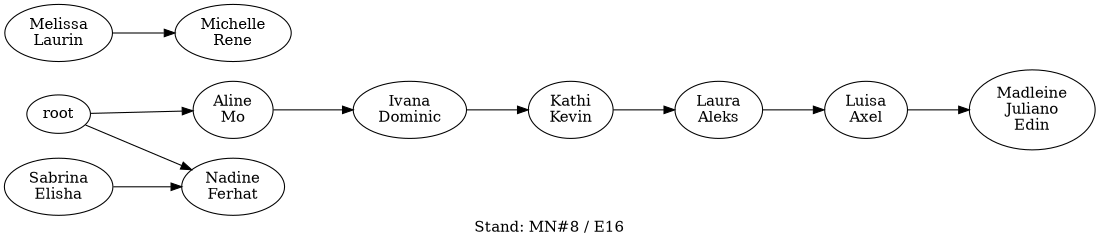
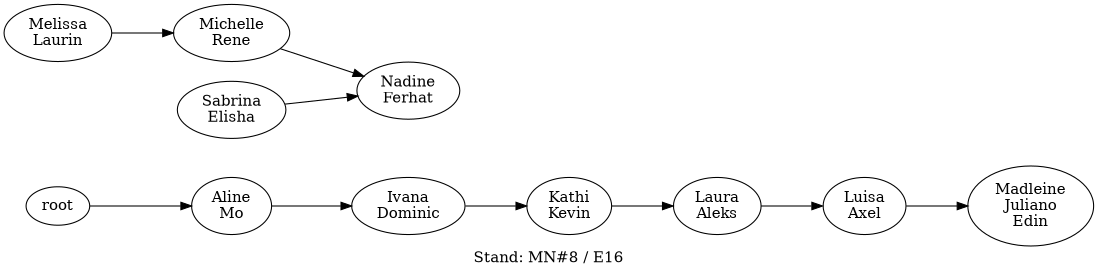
(134, 145) -> (317, 61)
